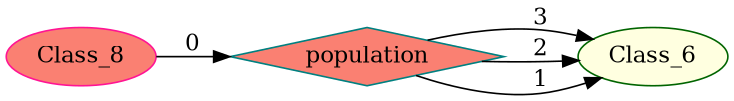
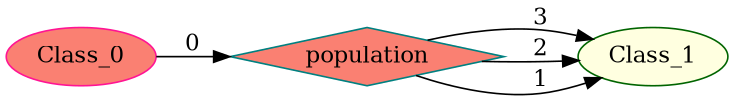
(81, 57) -> (81, 57)
(653, 57) -> (653, 57)
